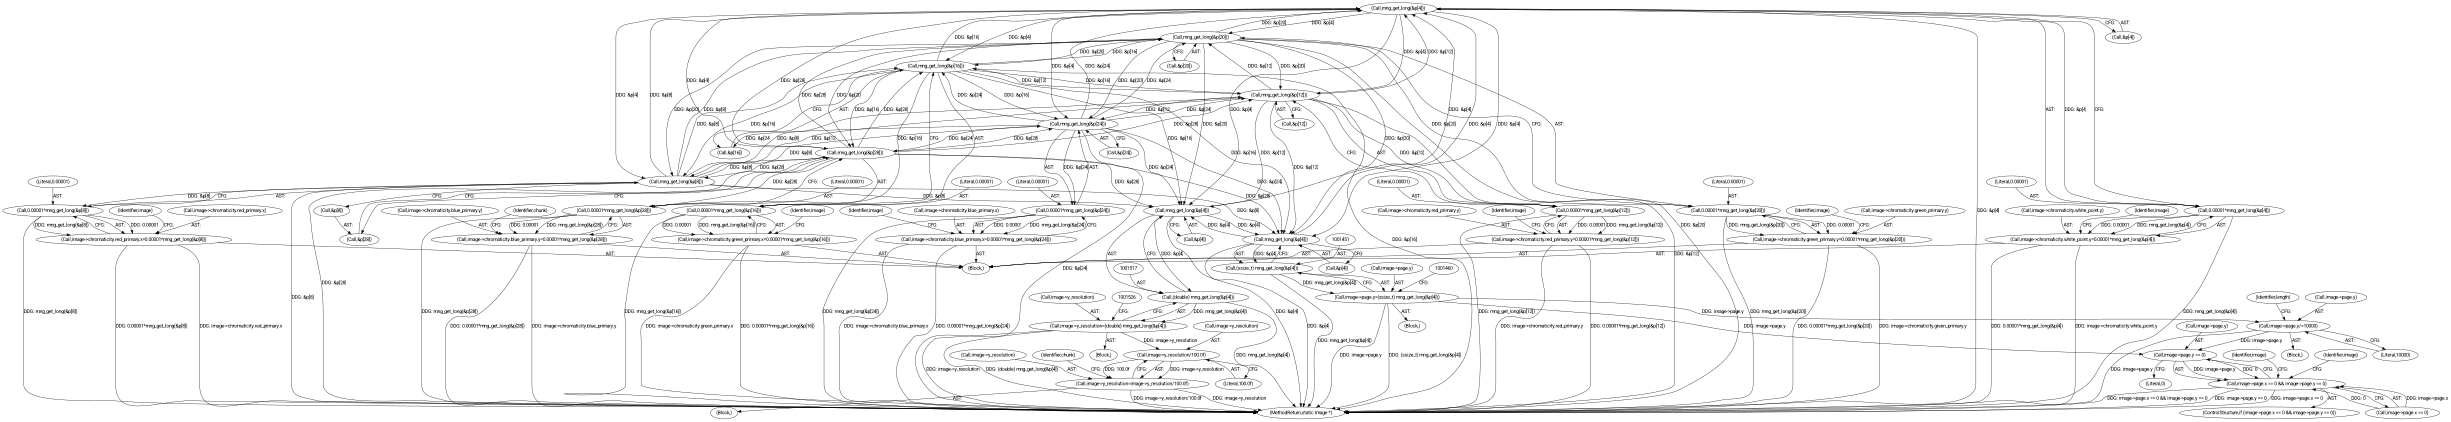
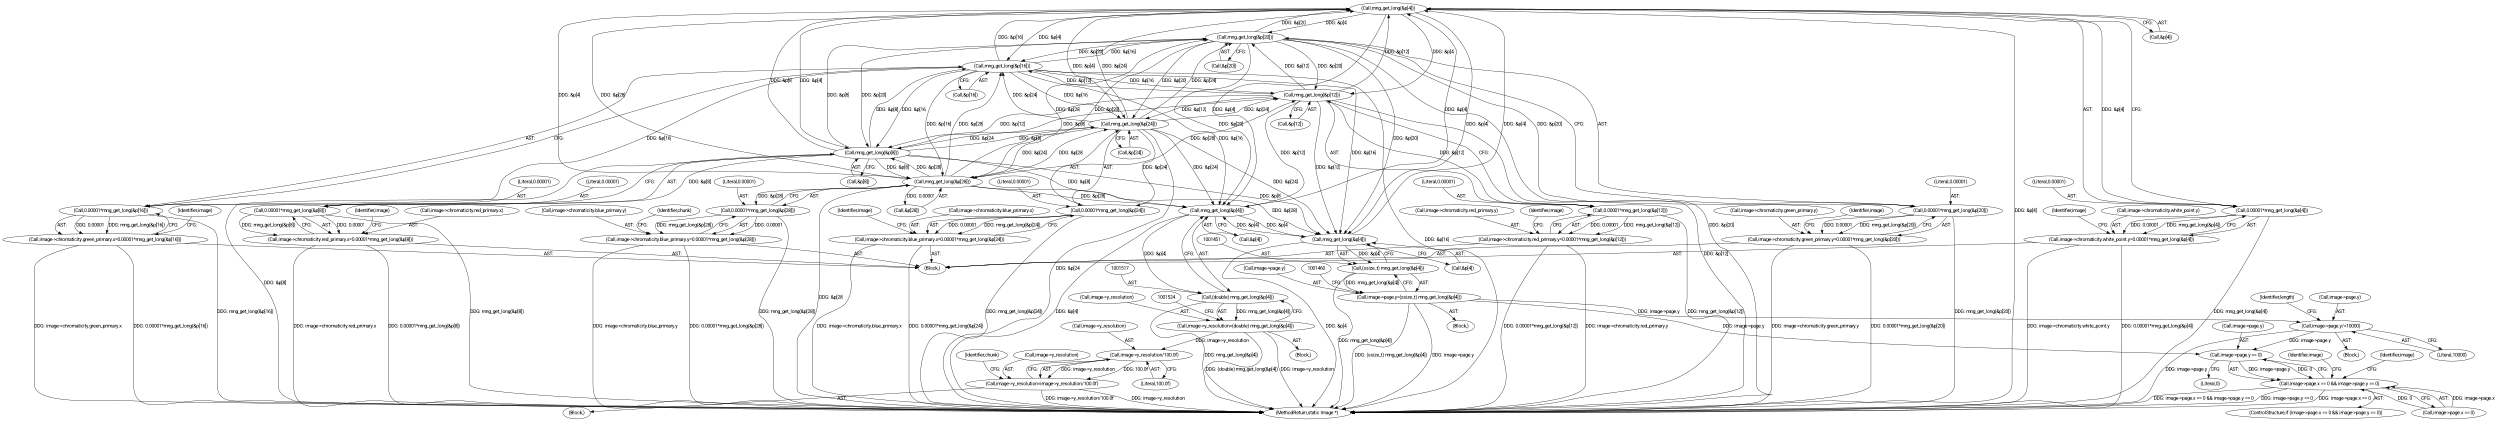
(885, 128) -> (978, 135)
(470, 196) -> (945, 196)
(620, 196) -> (921, 196)
(341, 225) -> (851, 168)
(1127, 297) -> (1166, 297)
